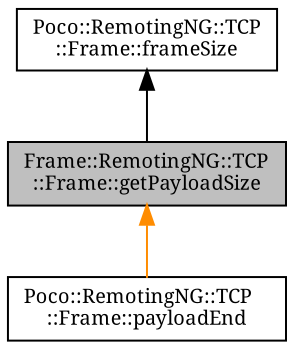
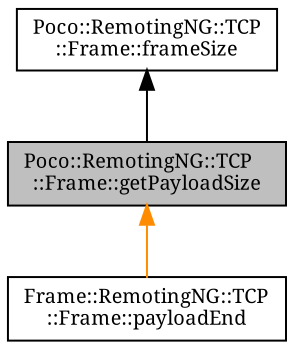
(147, 174) -> (147, 174)
(147, 309) -> (147, 309)
